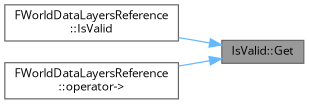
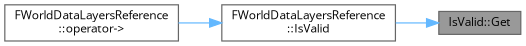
(194, 63) -> (194, 23)
